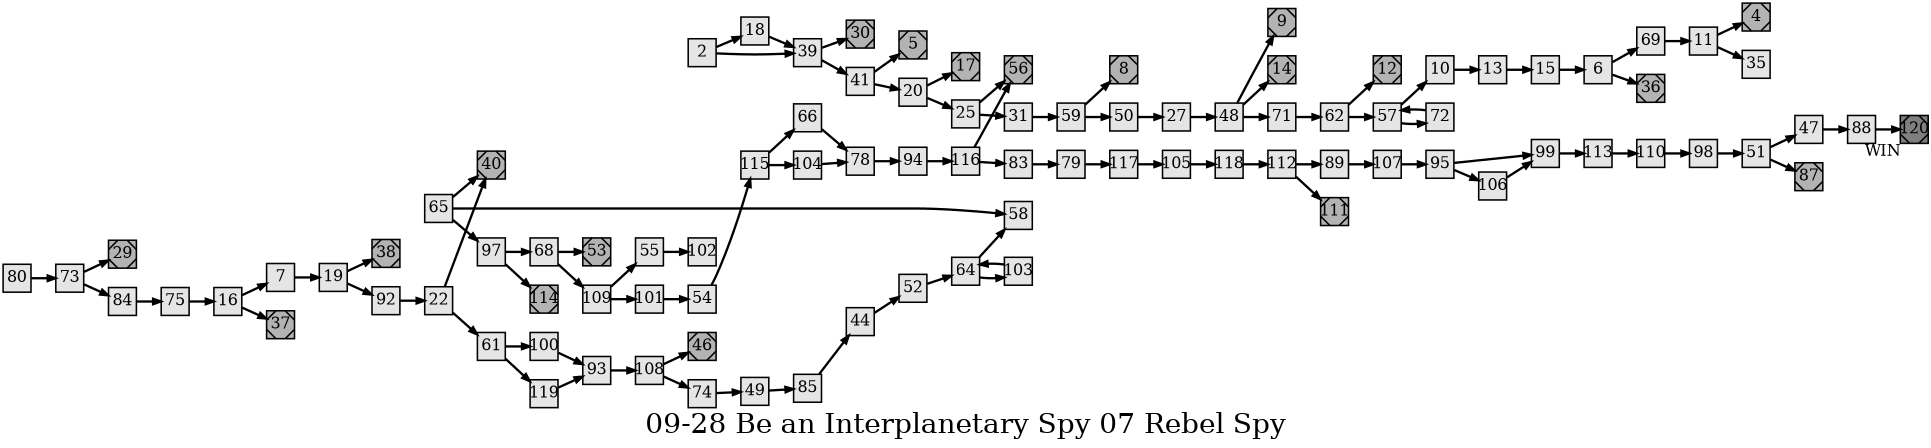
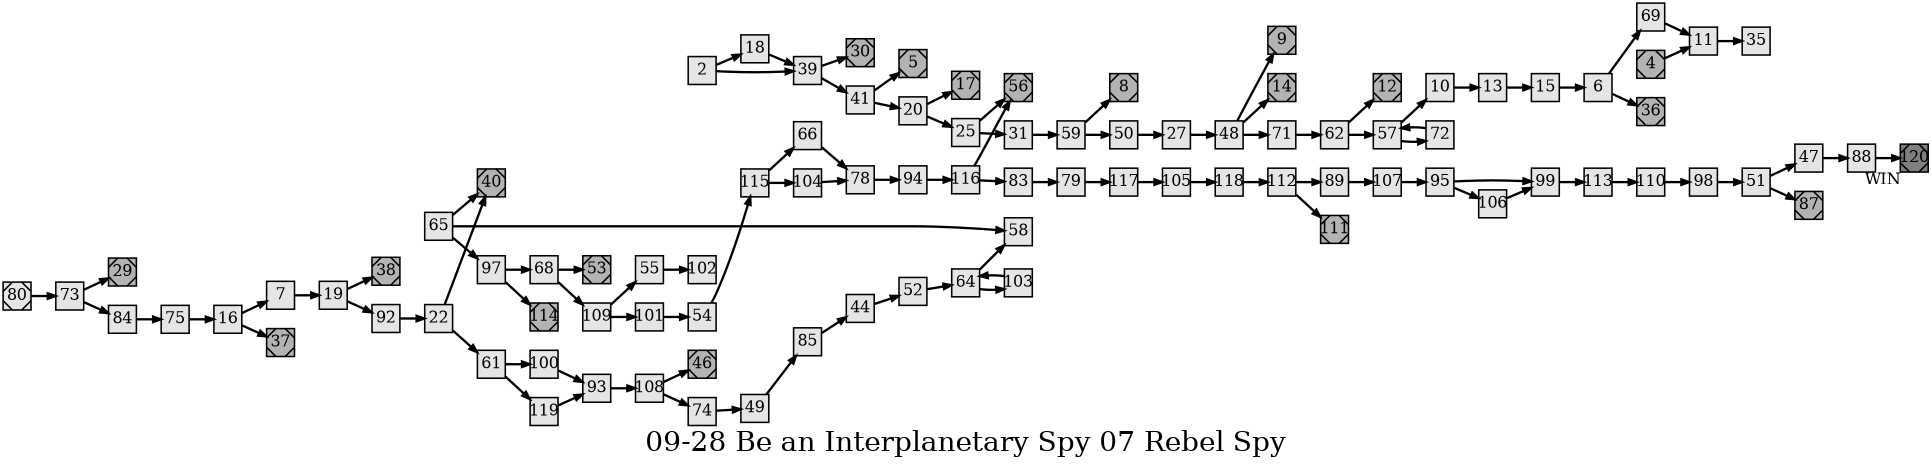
(1726, 31) -> (1673, 54)
(17, 278) -> (17, 296)
